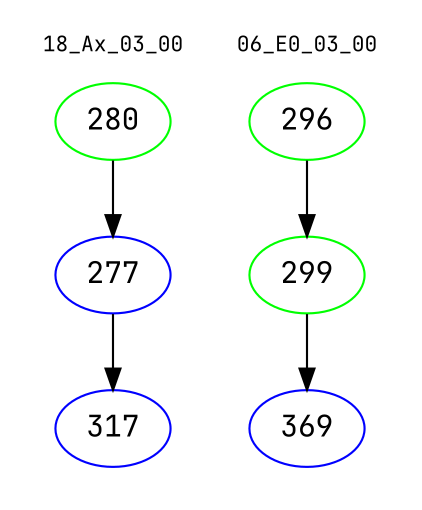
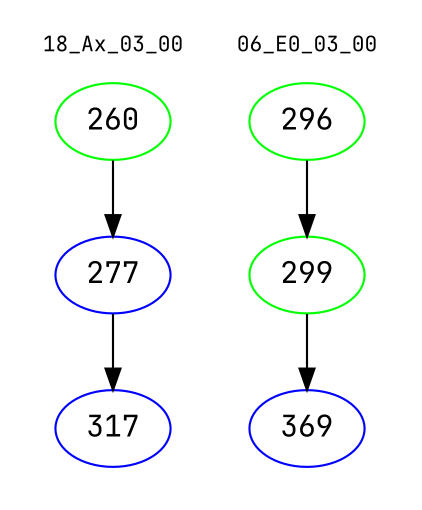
(113, 122) -> (113, 122)
